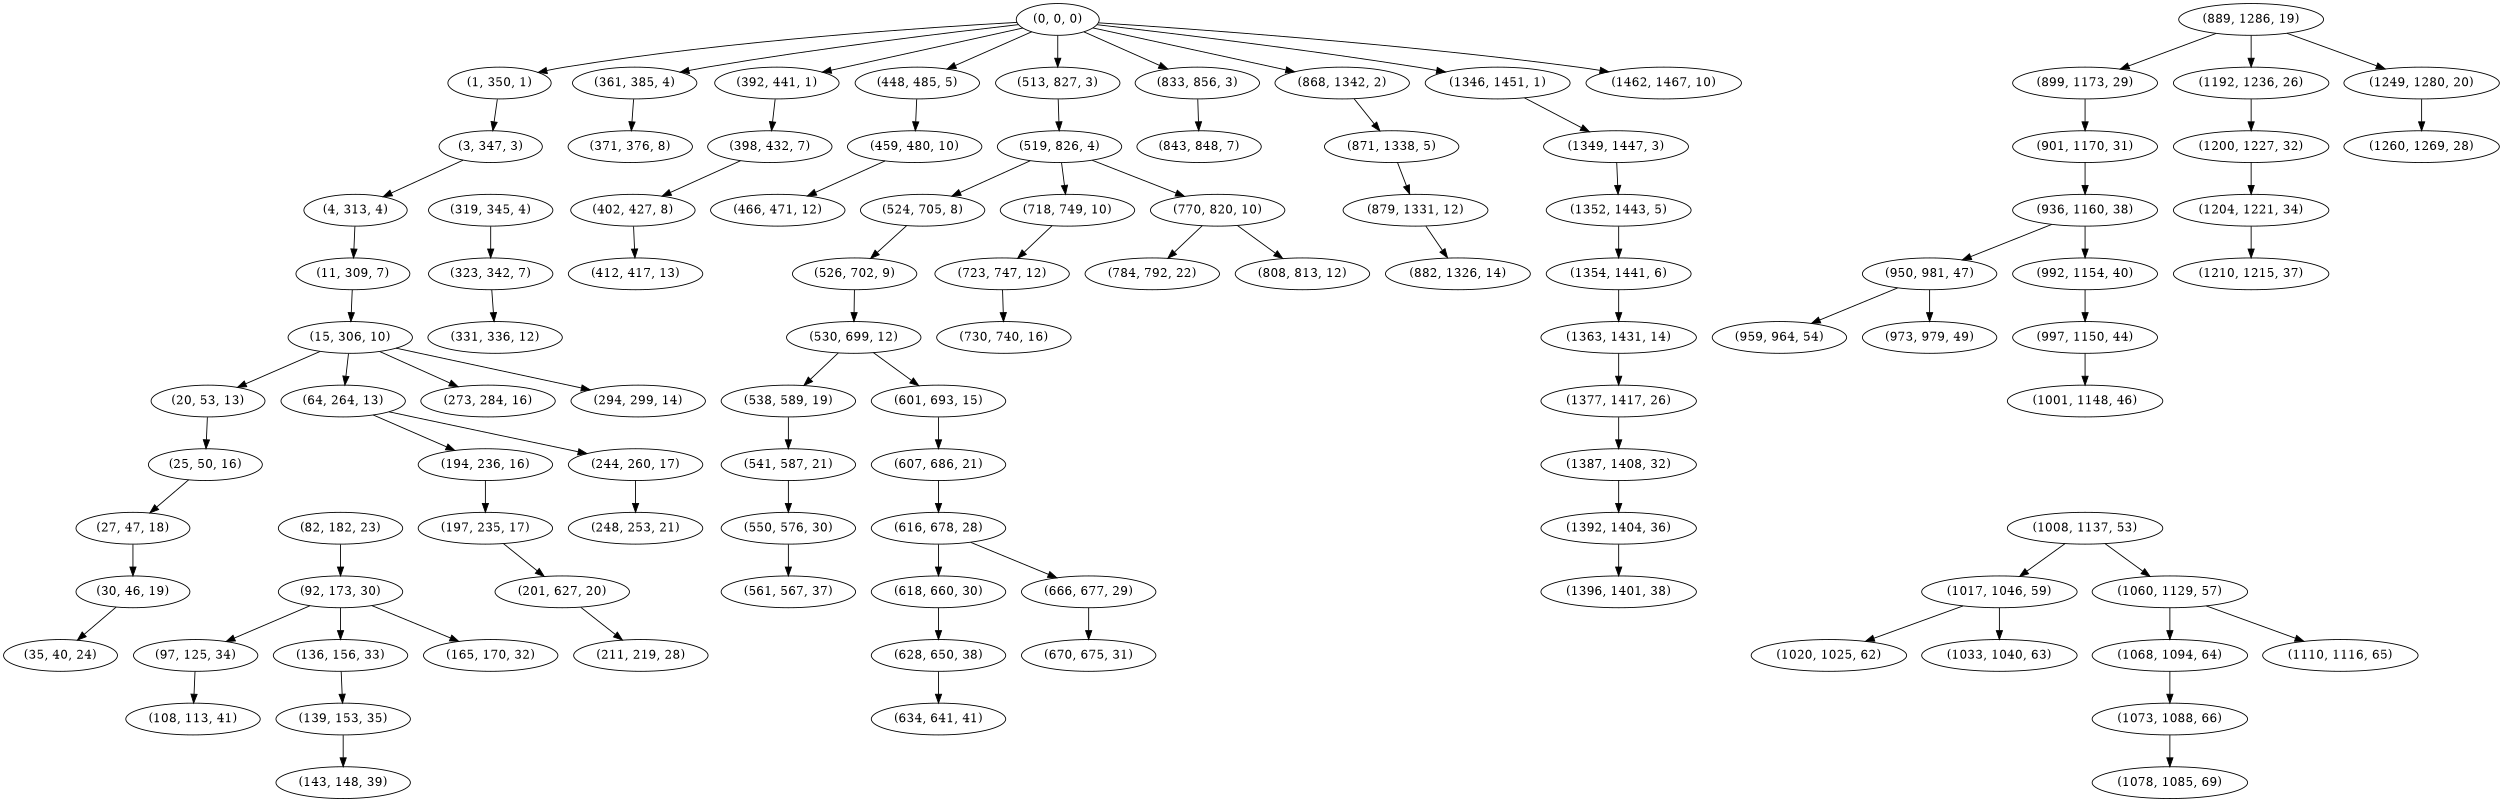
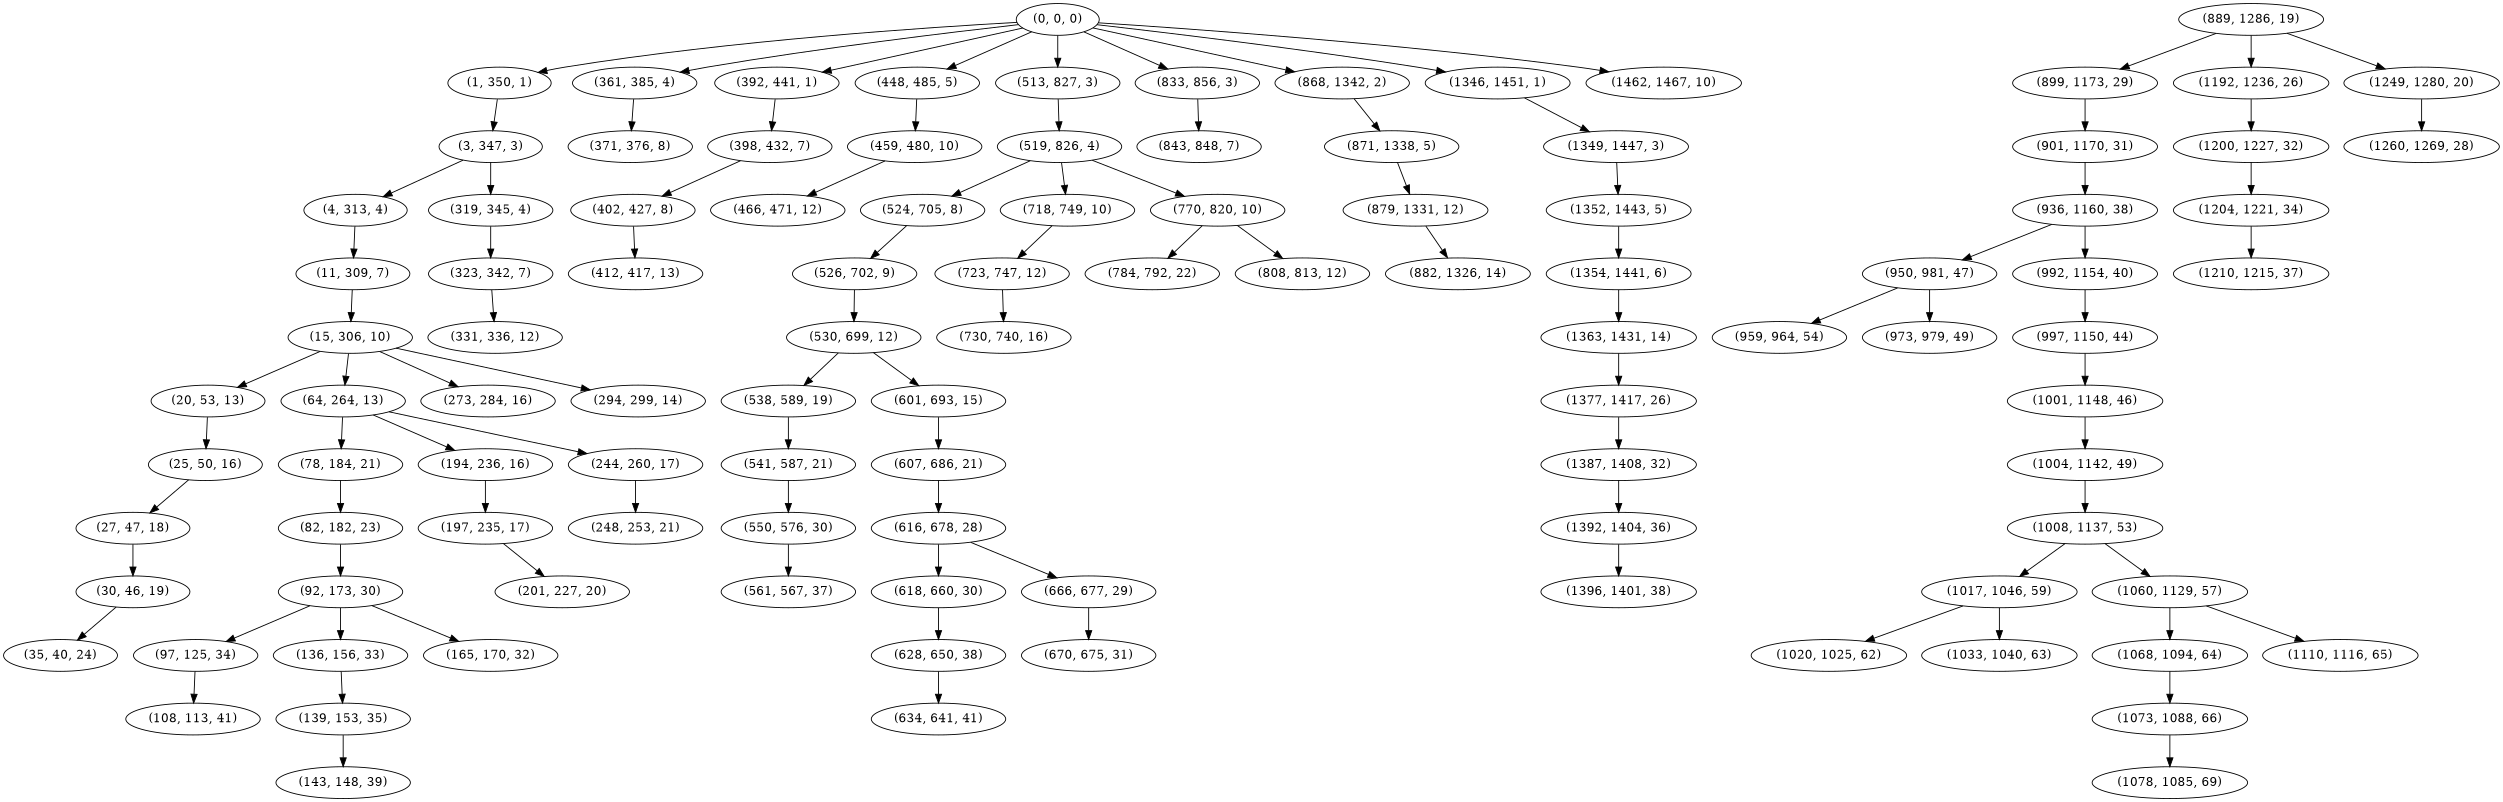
none -> (491, 174)
none -> (341, 465)
none -> (2085, 465)
(562, 592) -> (562, 592)
(641, 655) -> none
